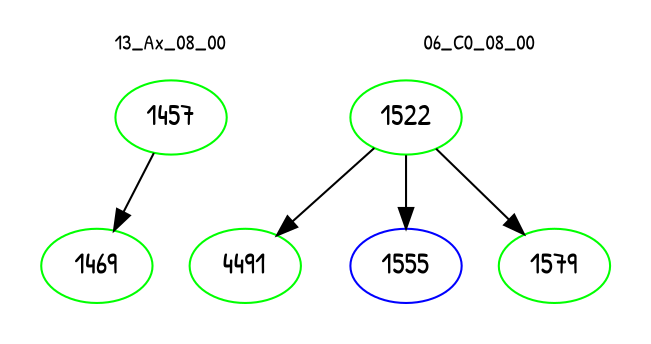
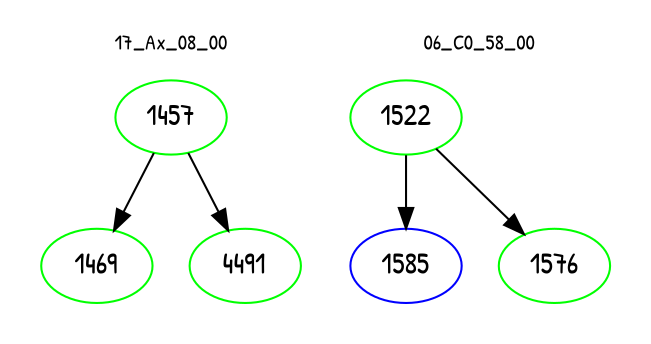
(171, 44) -> (171, 44)
(480, 44) -> (480, 44)
(348, 172) -> (203, 182)
(406, 266) -> (406, 266)
(554, 266) -> (554, 266)
